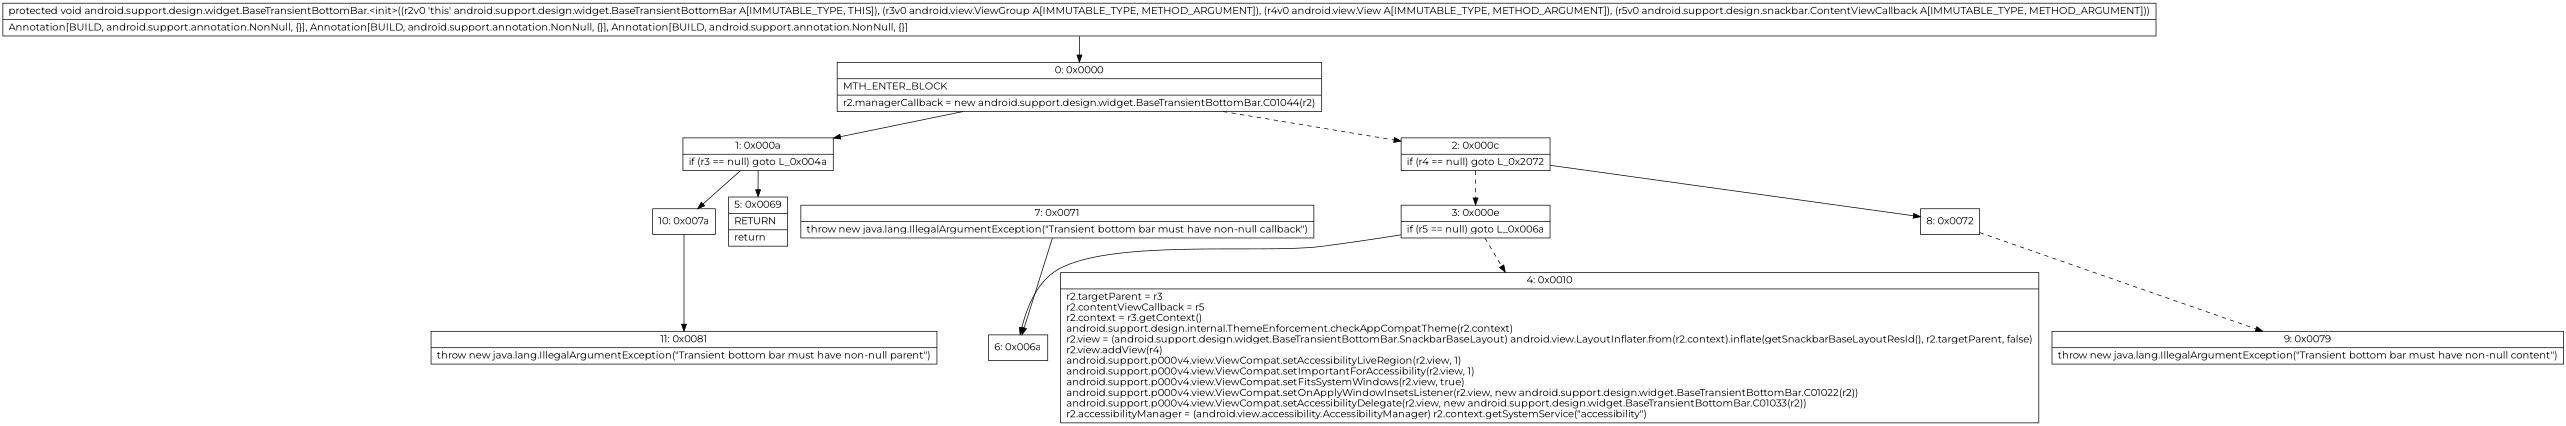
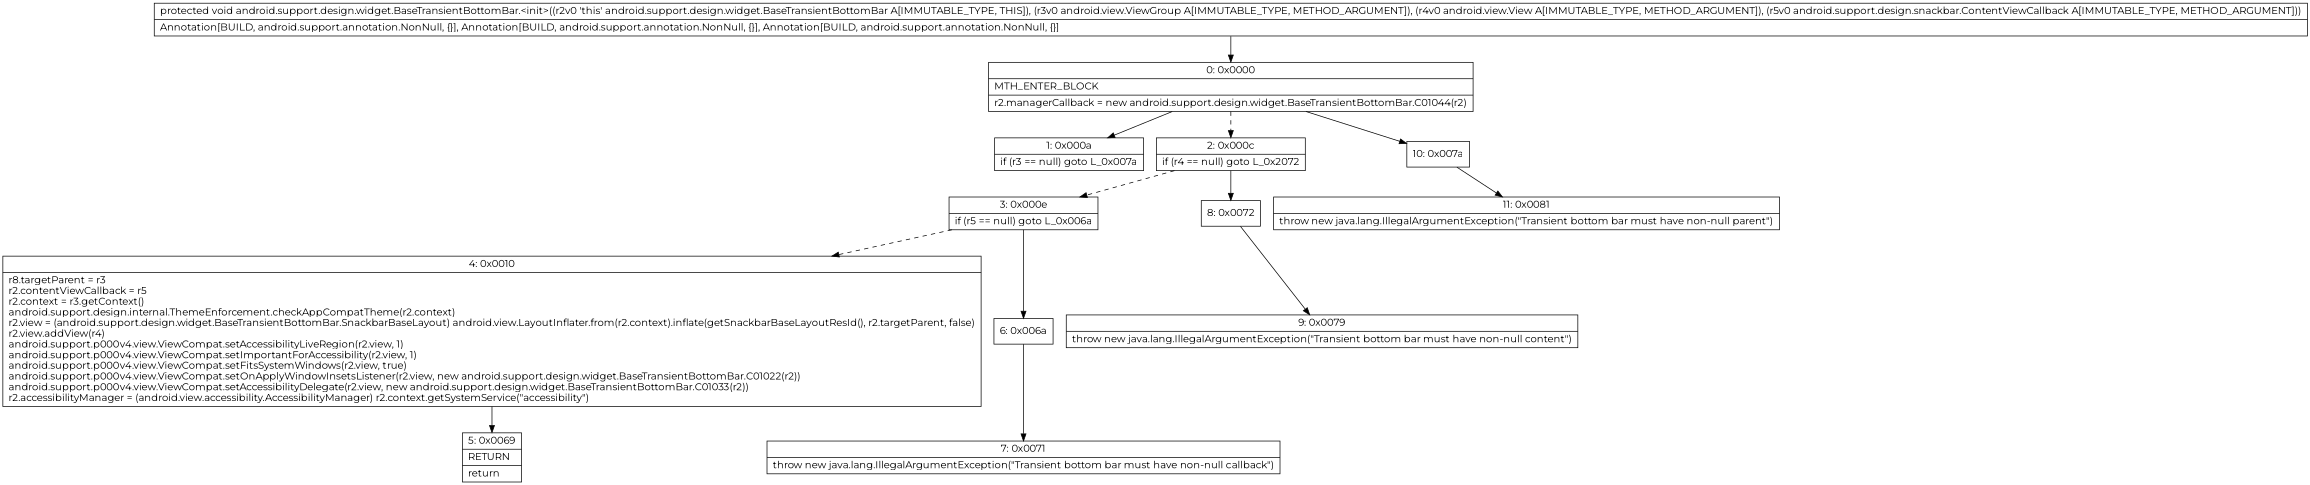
(758, 162) -> (1069, 162)
(758, 180) -> (492, 416)
(722, 187) -> (1353, 126)
(1040, 278) -> (1024, 389)
(2118, 281) -> (1273, 268)
(1115, 297) -> (57, 280)
